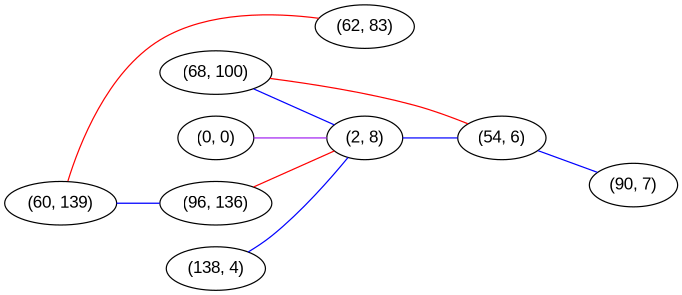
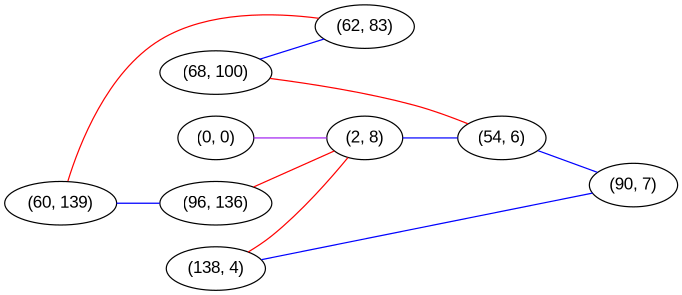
(294, 107) -> (292, 49)
(302, 209) -> (302, 209)
none -> (427, 226)
